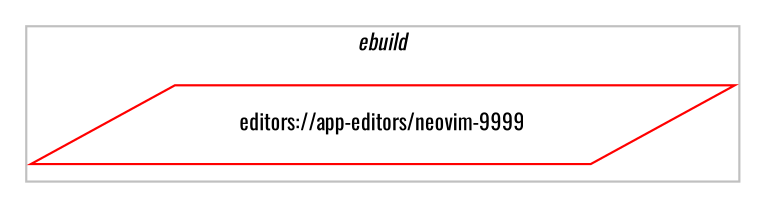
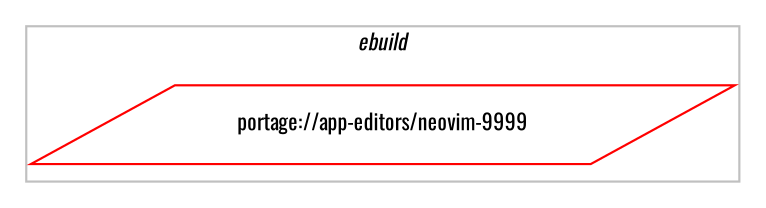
(383, 125) -> (383, 125)
